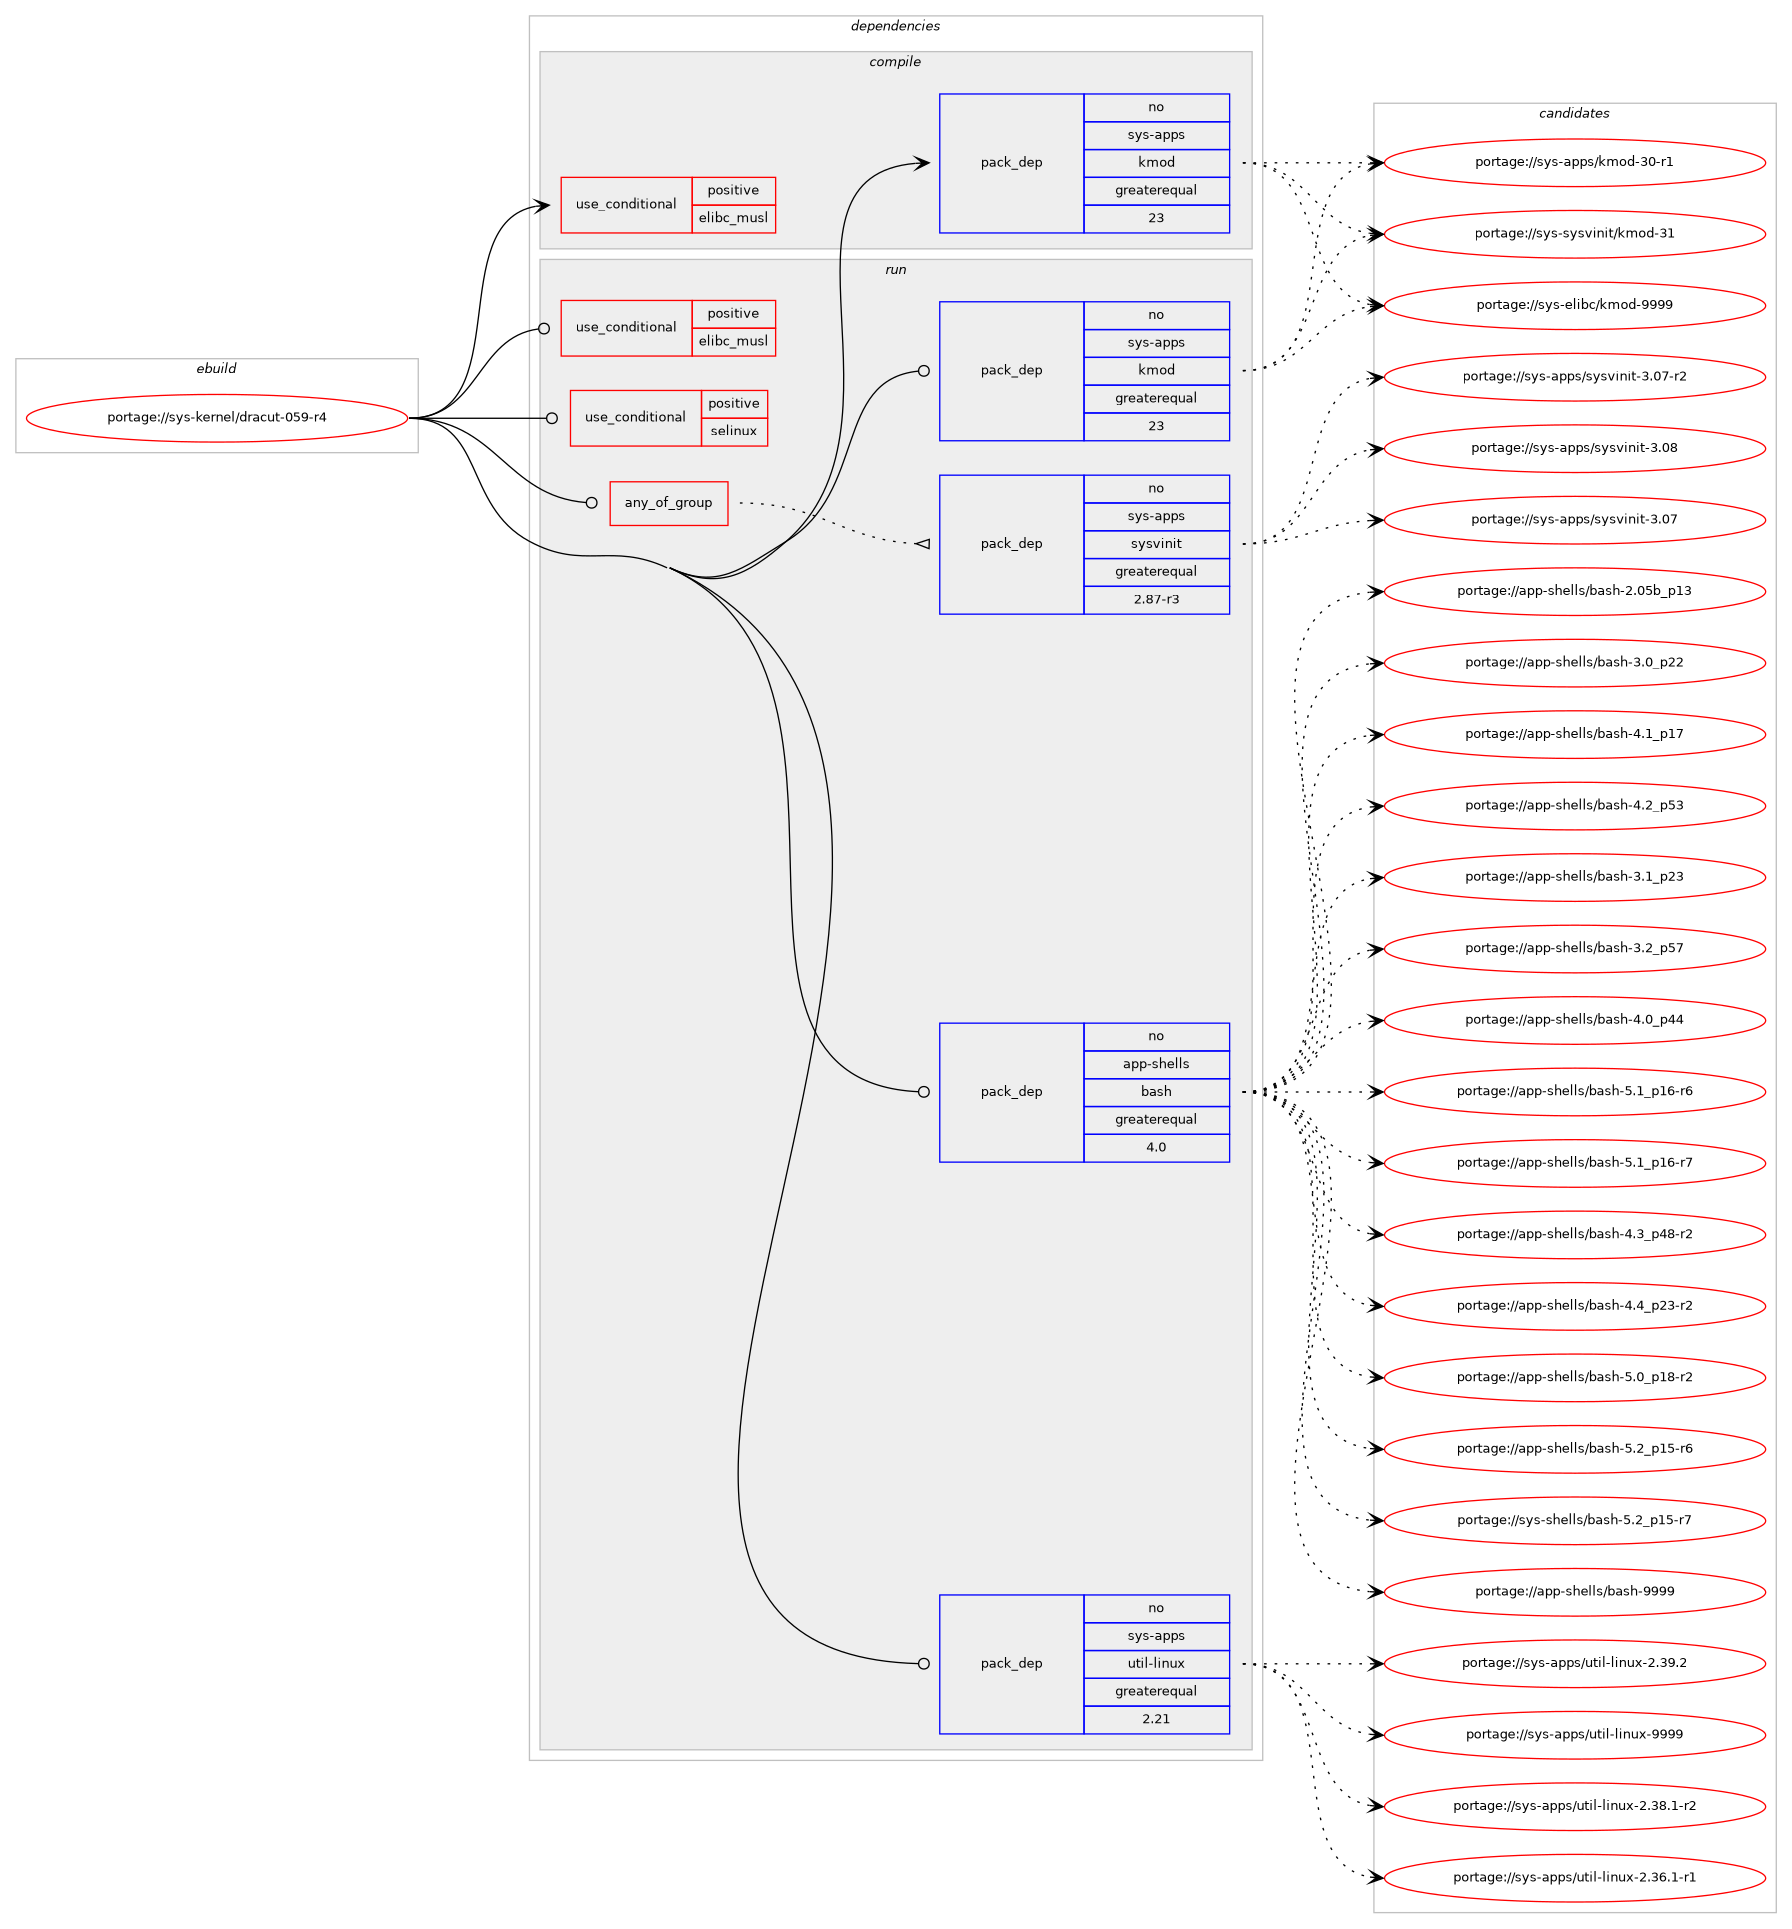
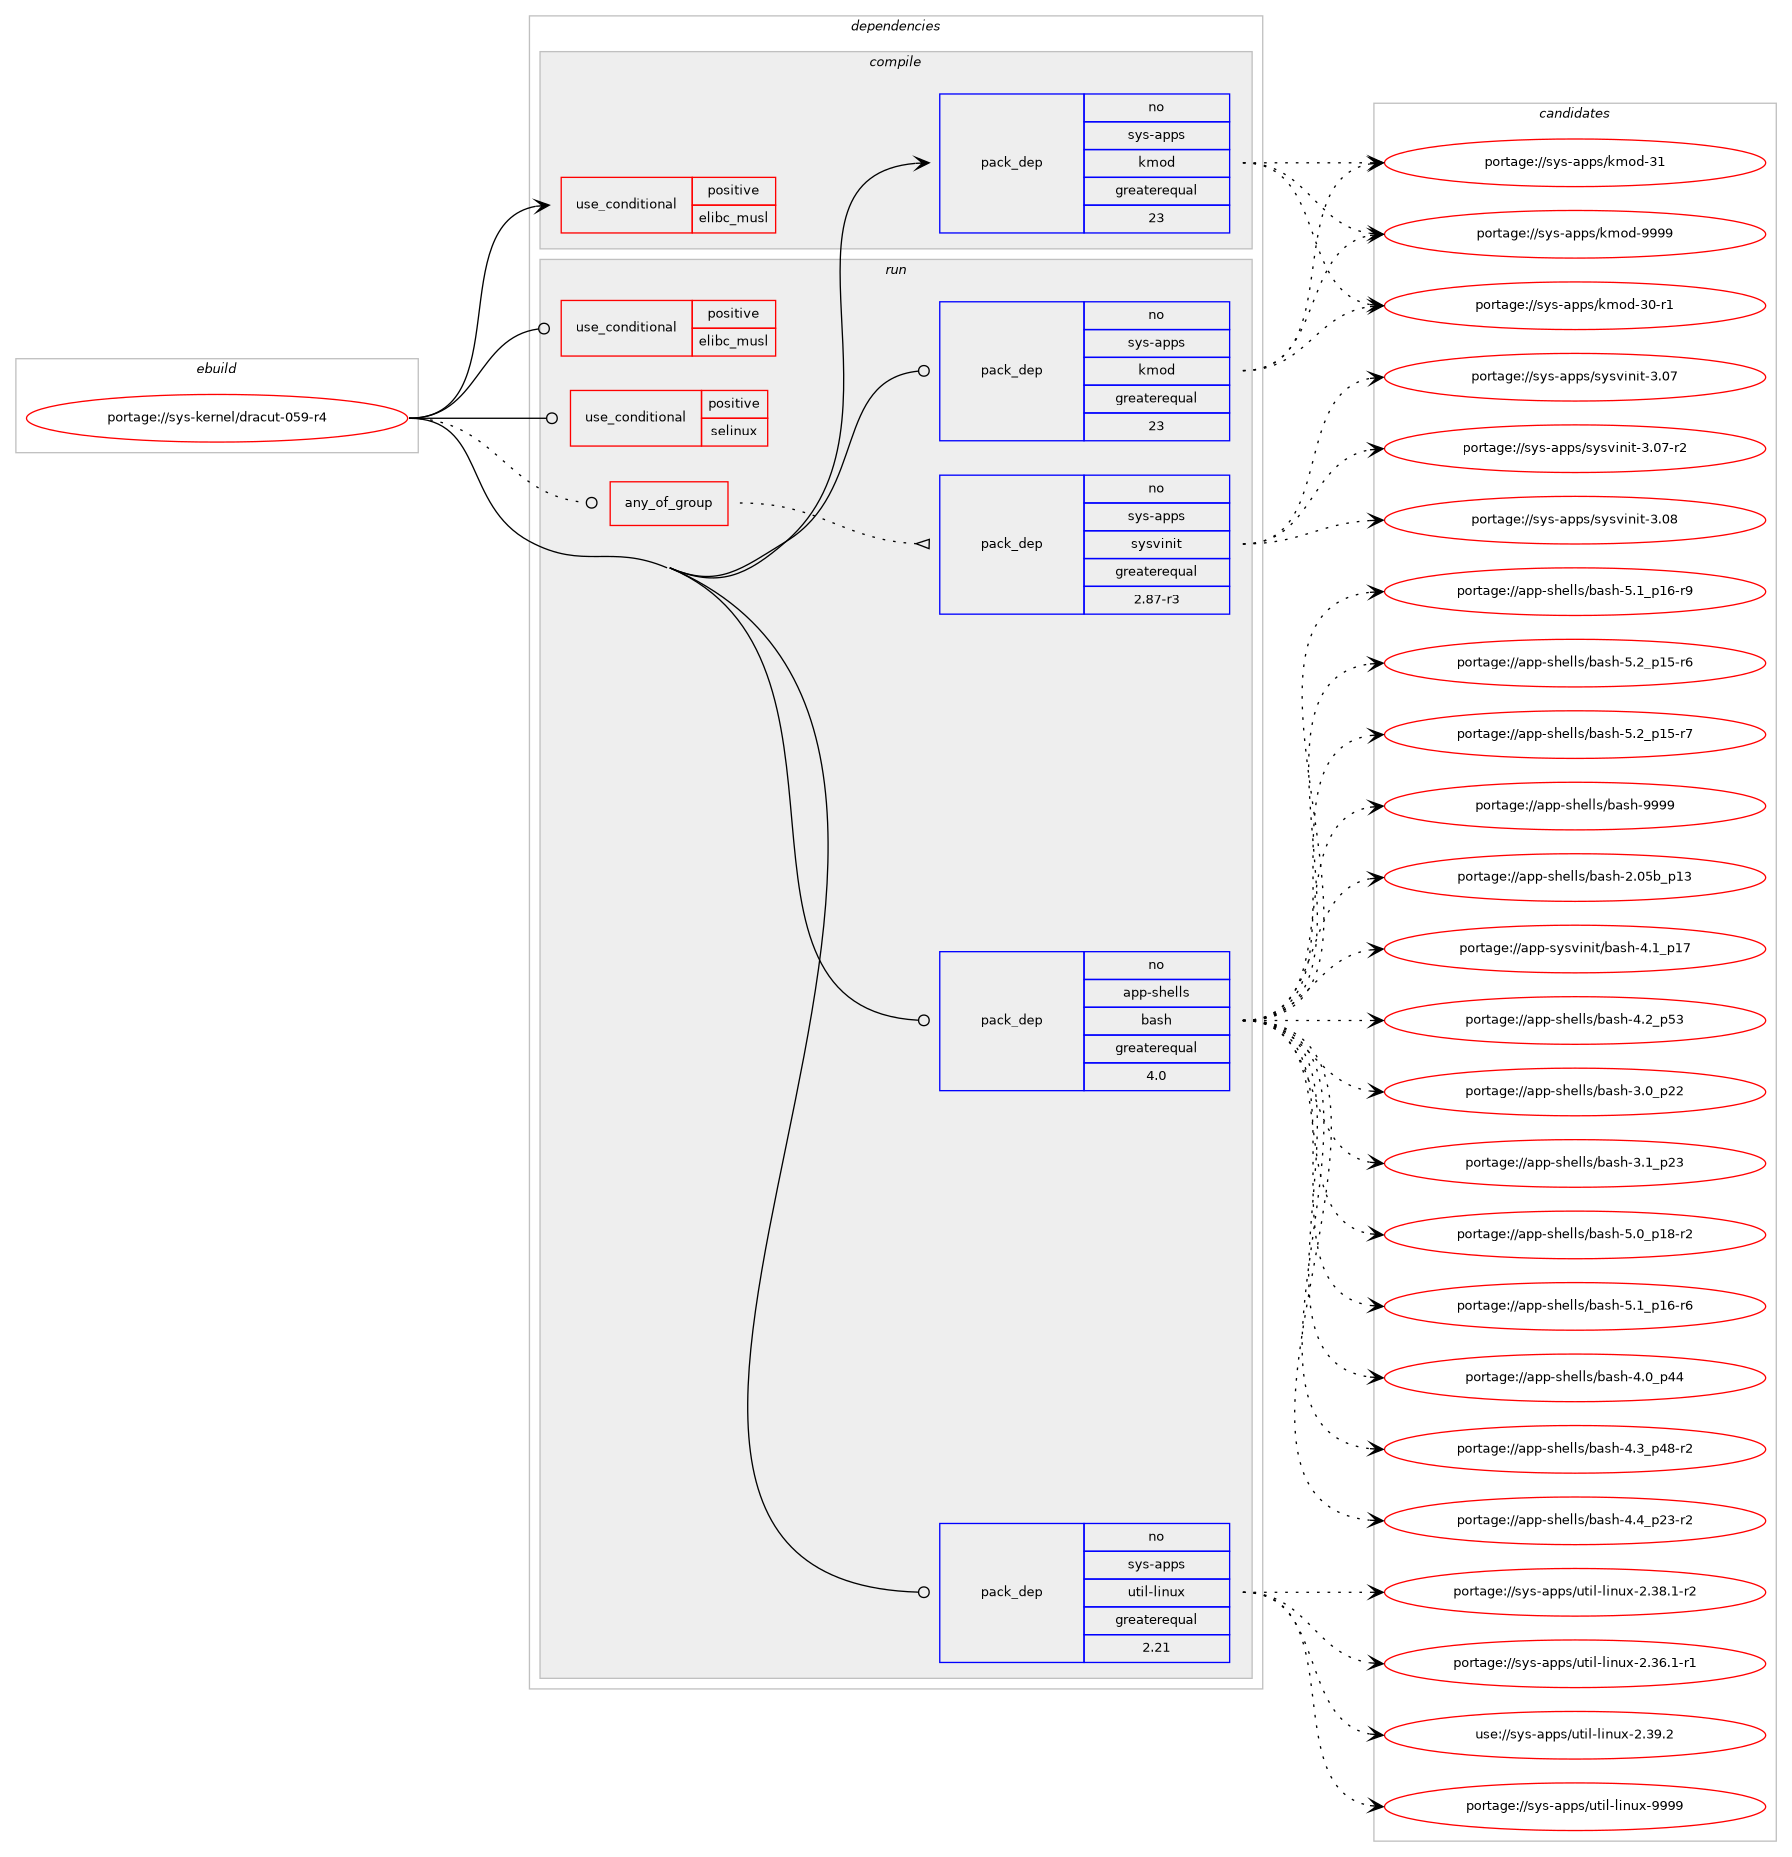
(1575, 234) -> (1575, 163)
(1575, 306) -> (1575, 234)
(499, 457) -> (499, 457)
(1575, 735) -> (1575, 949)
(1575, 949) -> none
(1575, 1163) -> (1575, 592)
(1575, 1521) -> (1575, 735)
(1575, 1664) -> (1575, 1735)
